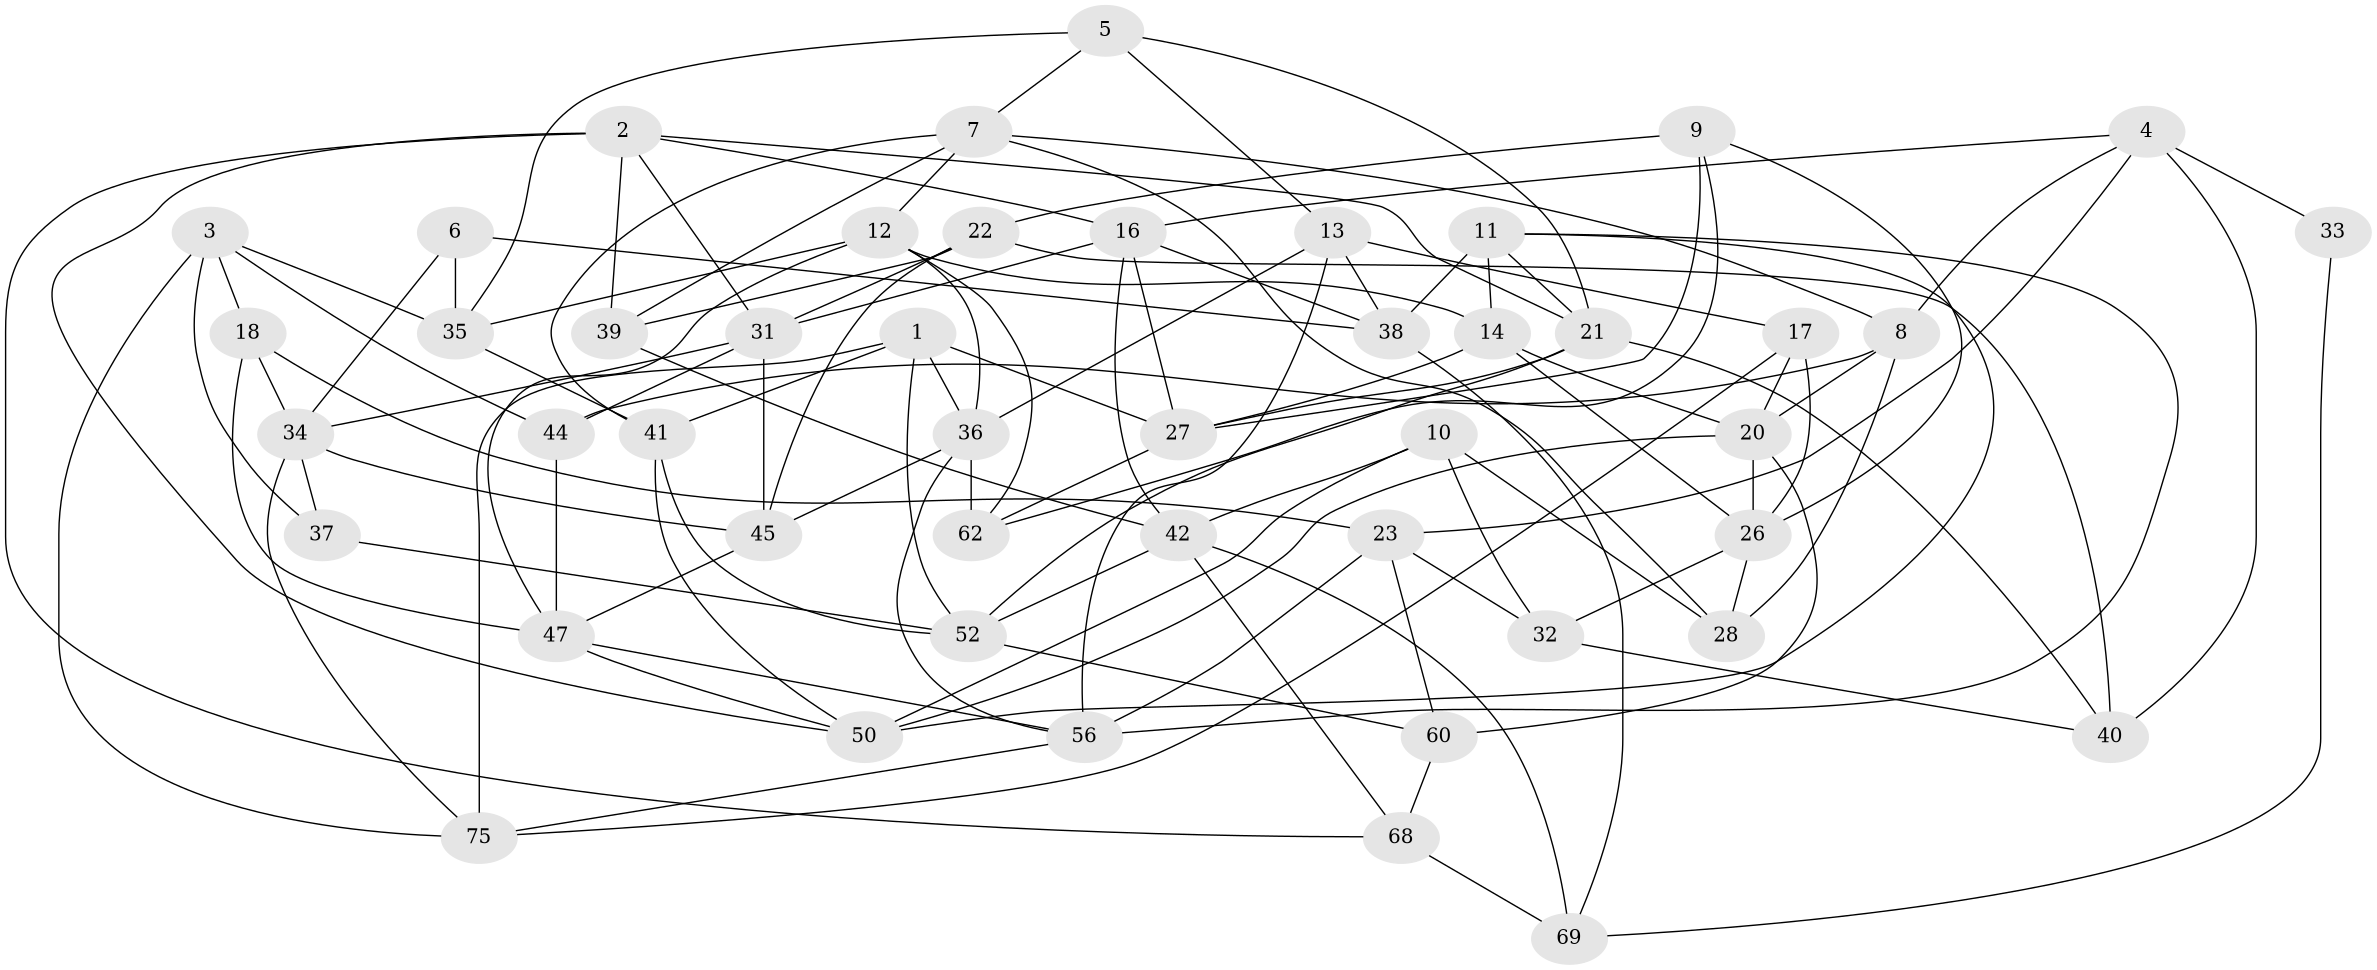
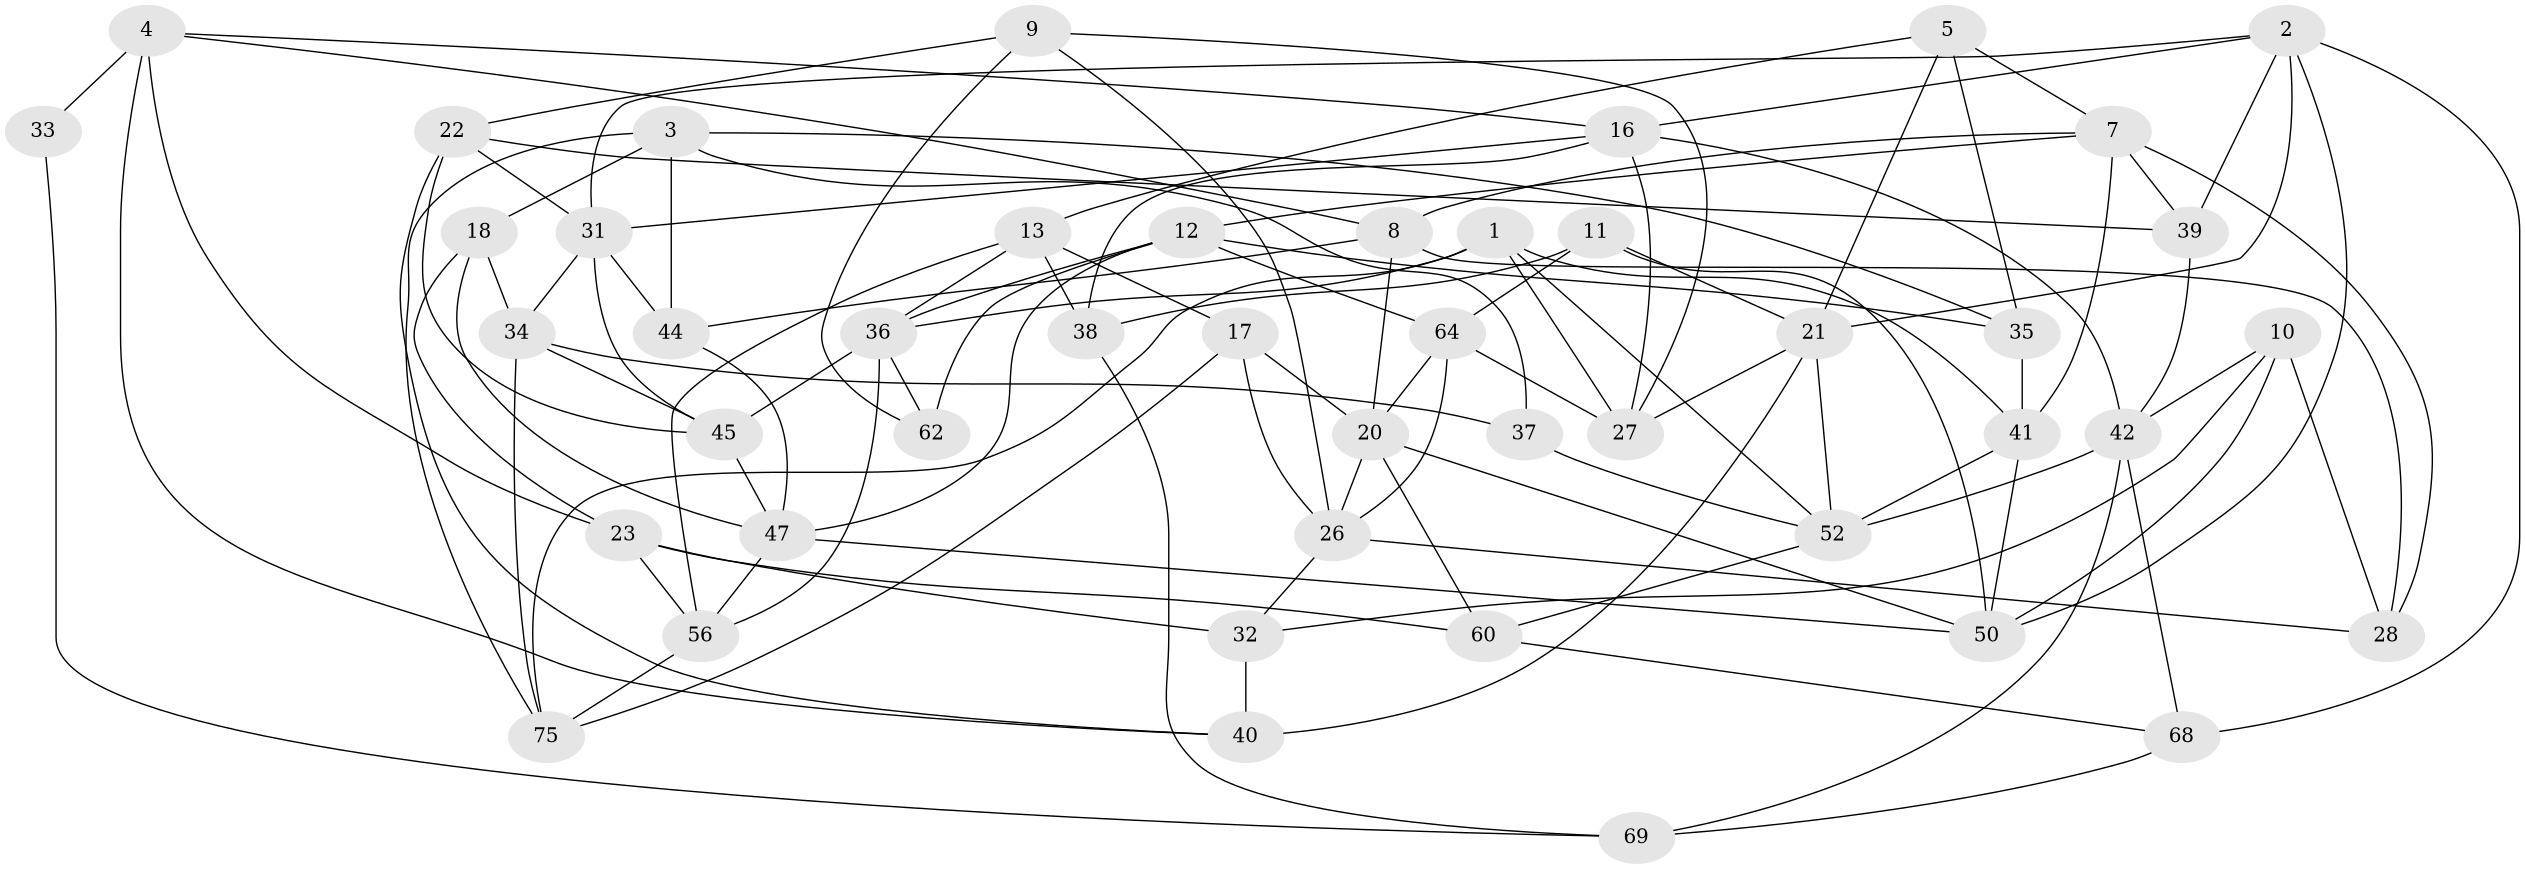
(455, 233) -> none
(1492, 334) -> (1448, 334)
(1075, 485) -> none
(2079, 632) -> none
